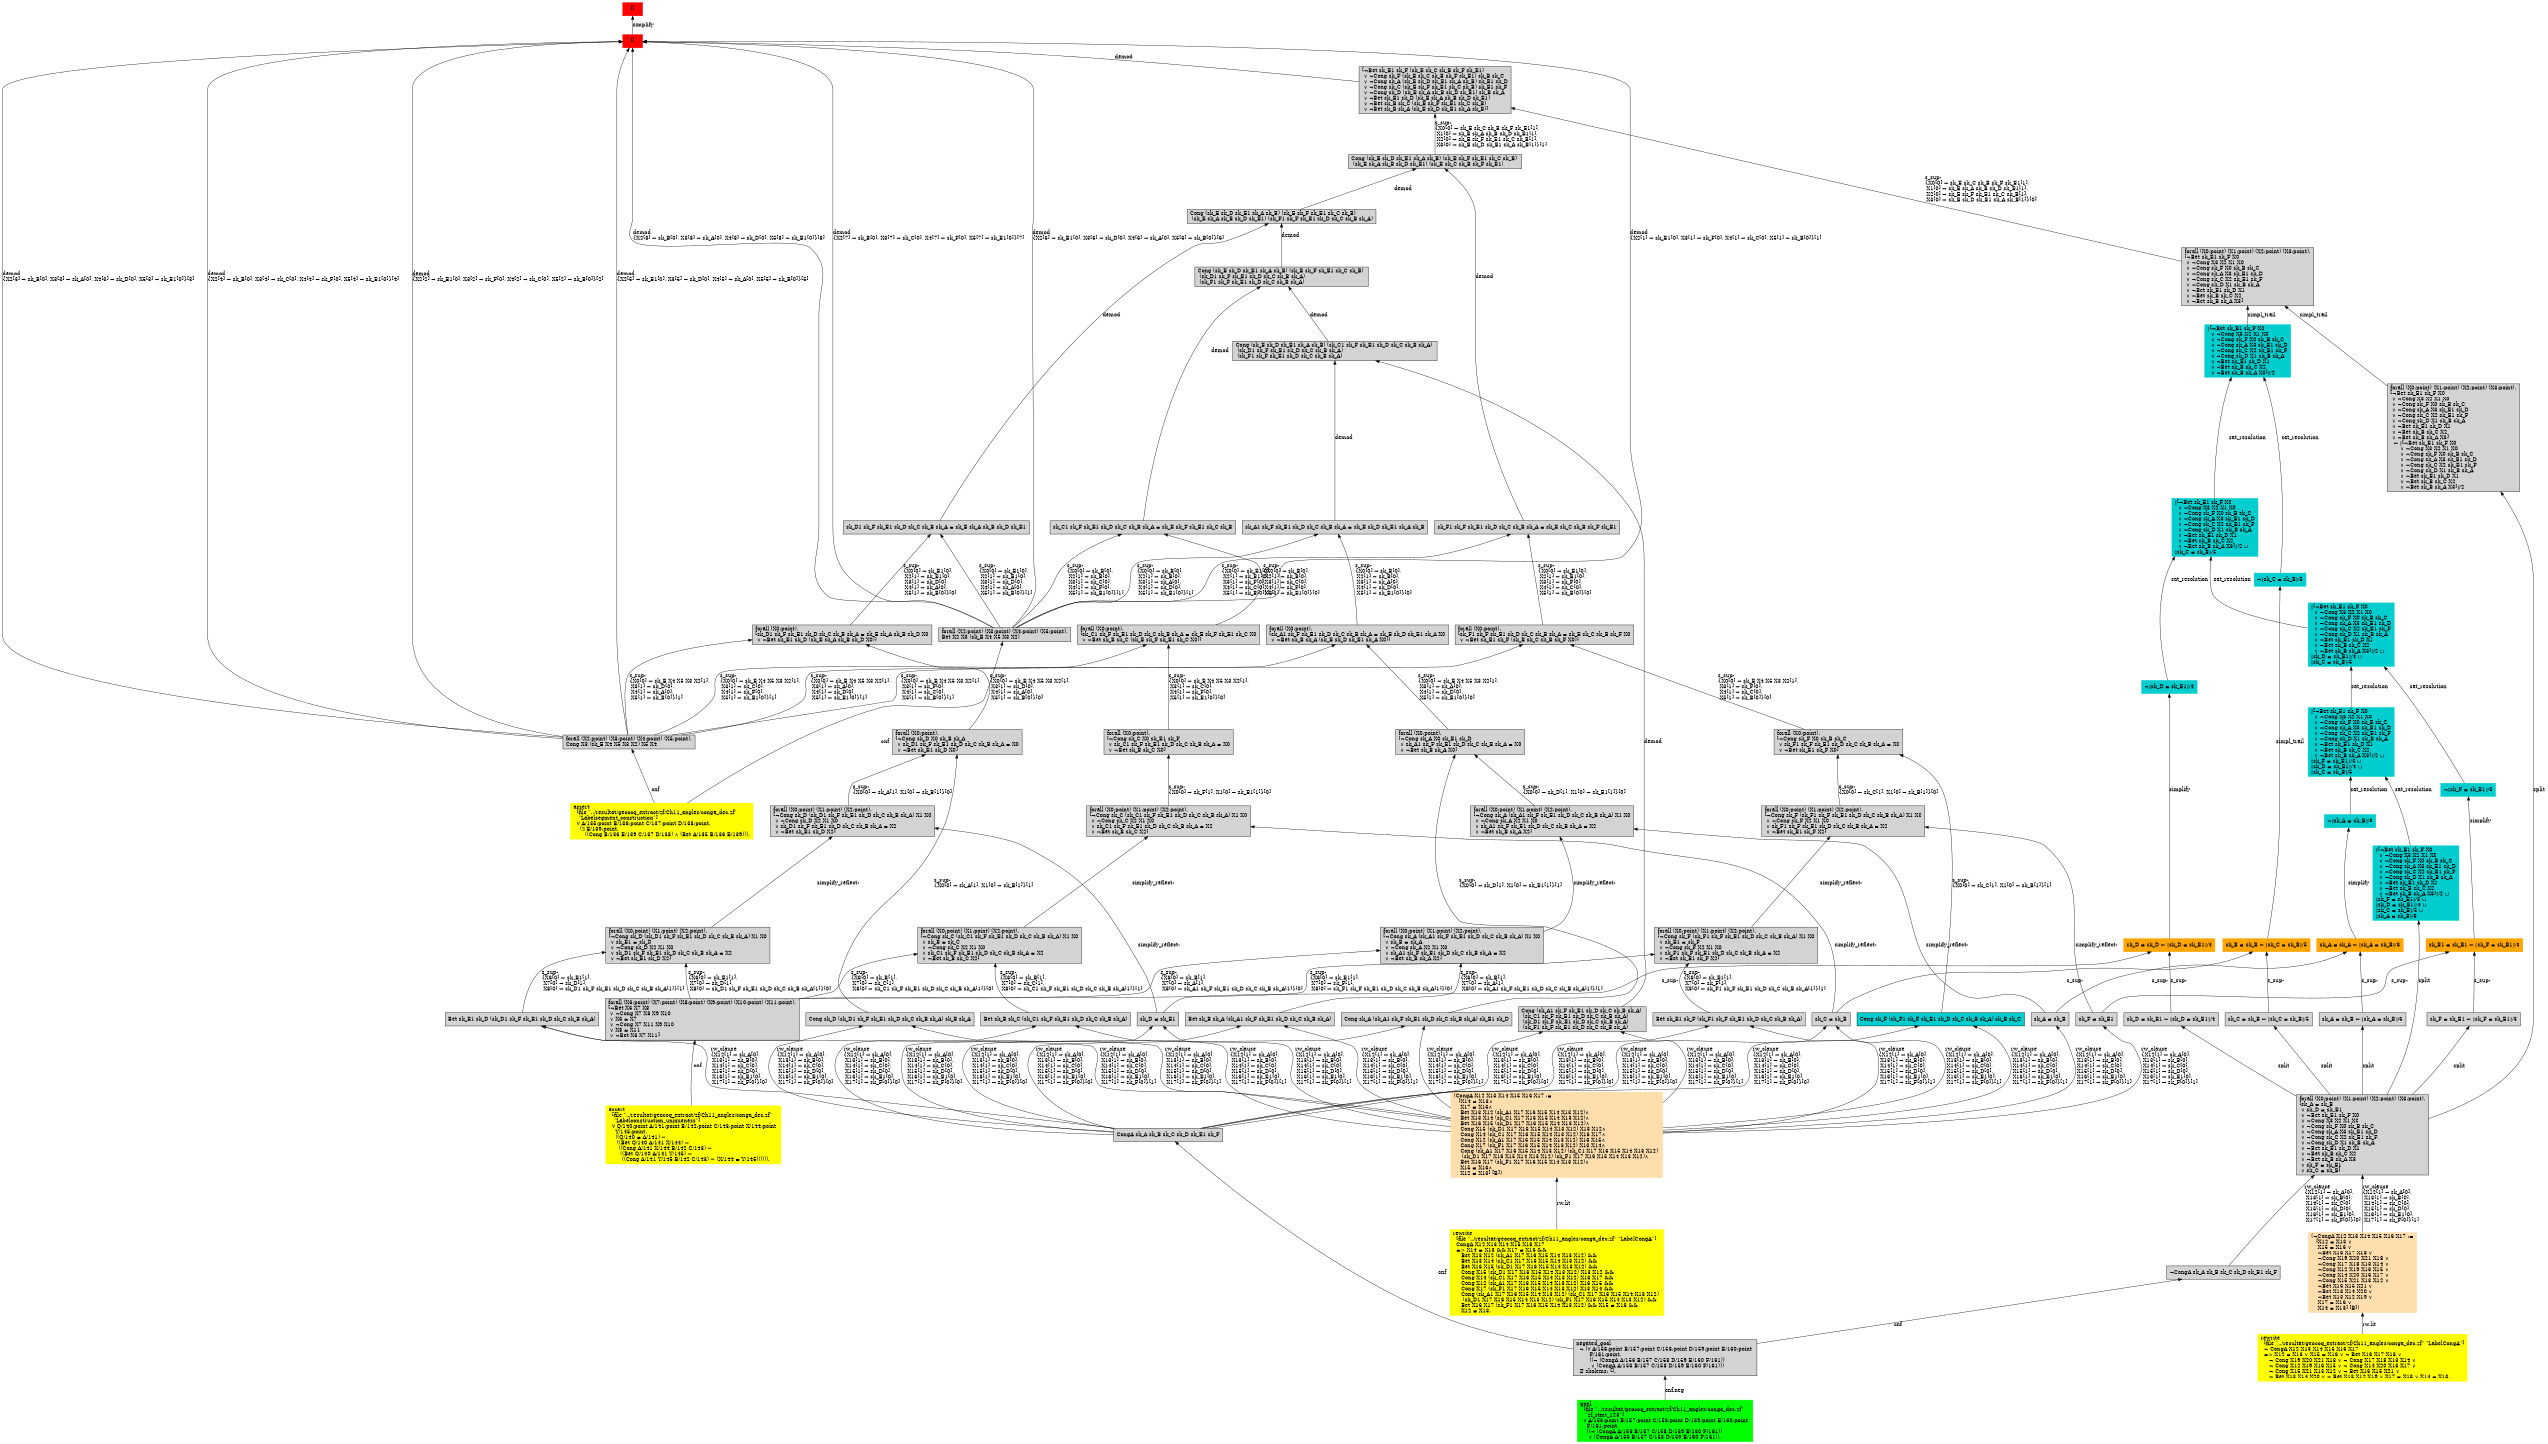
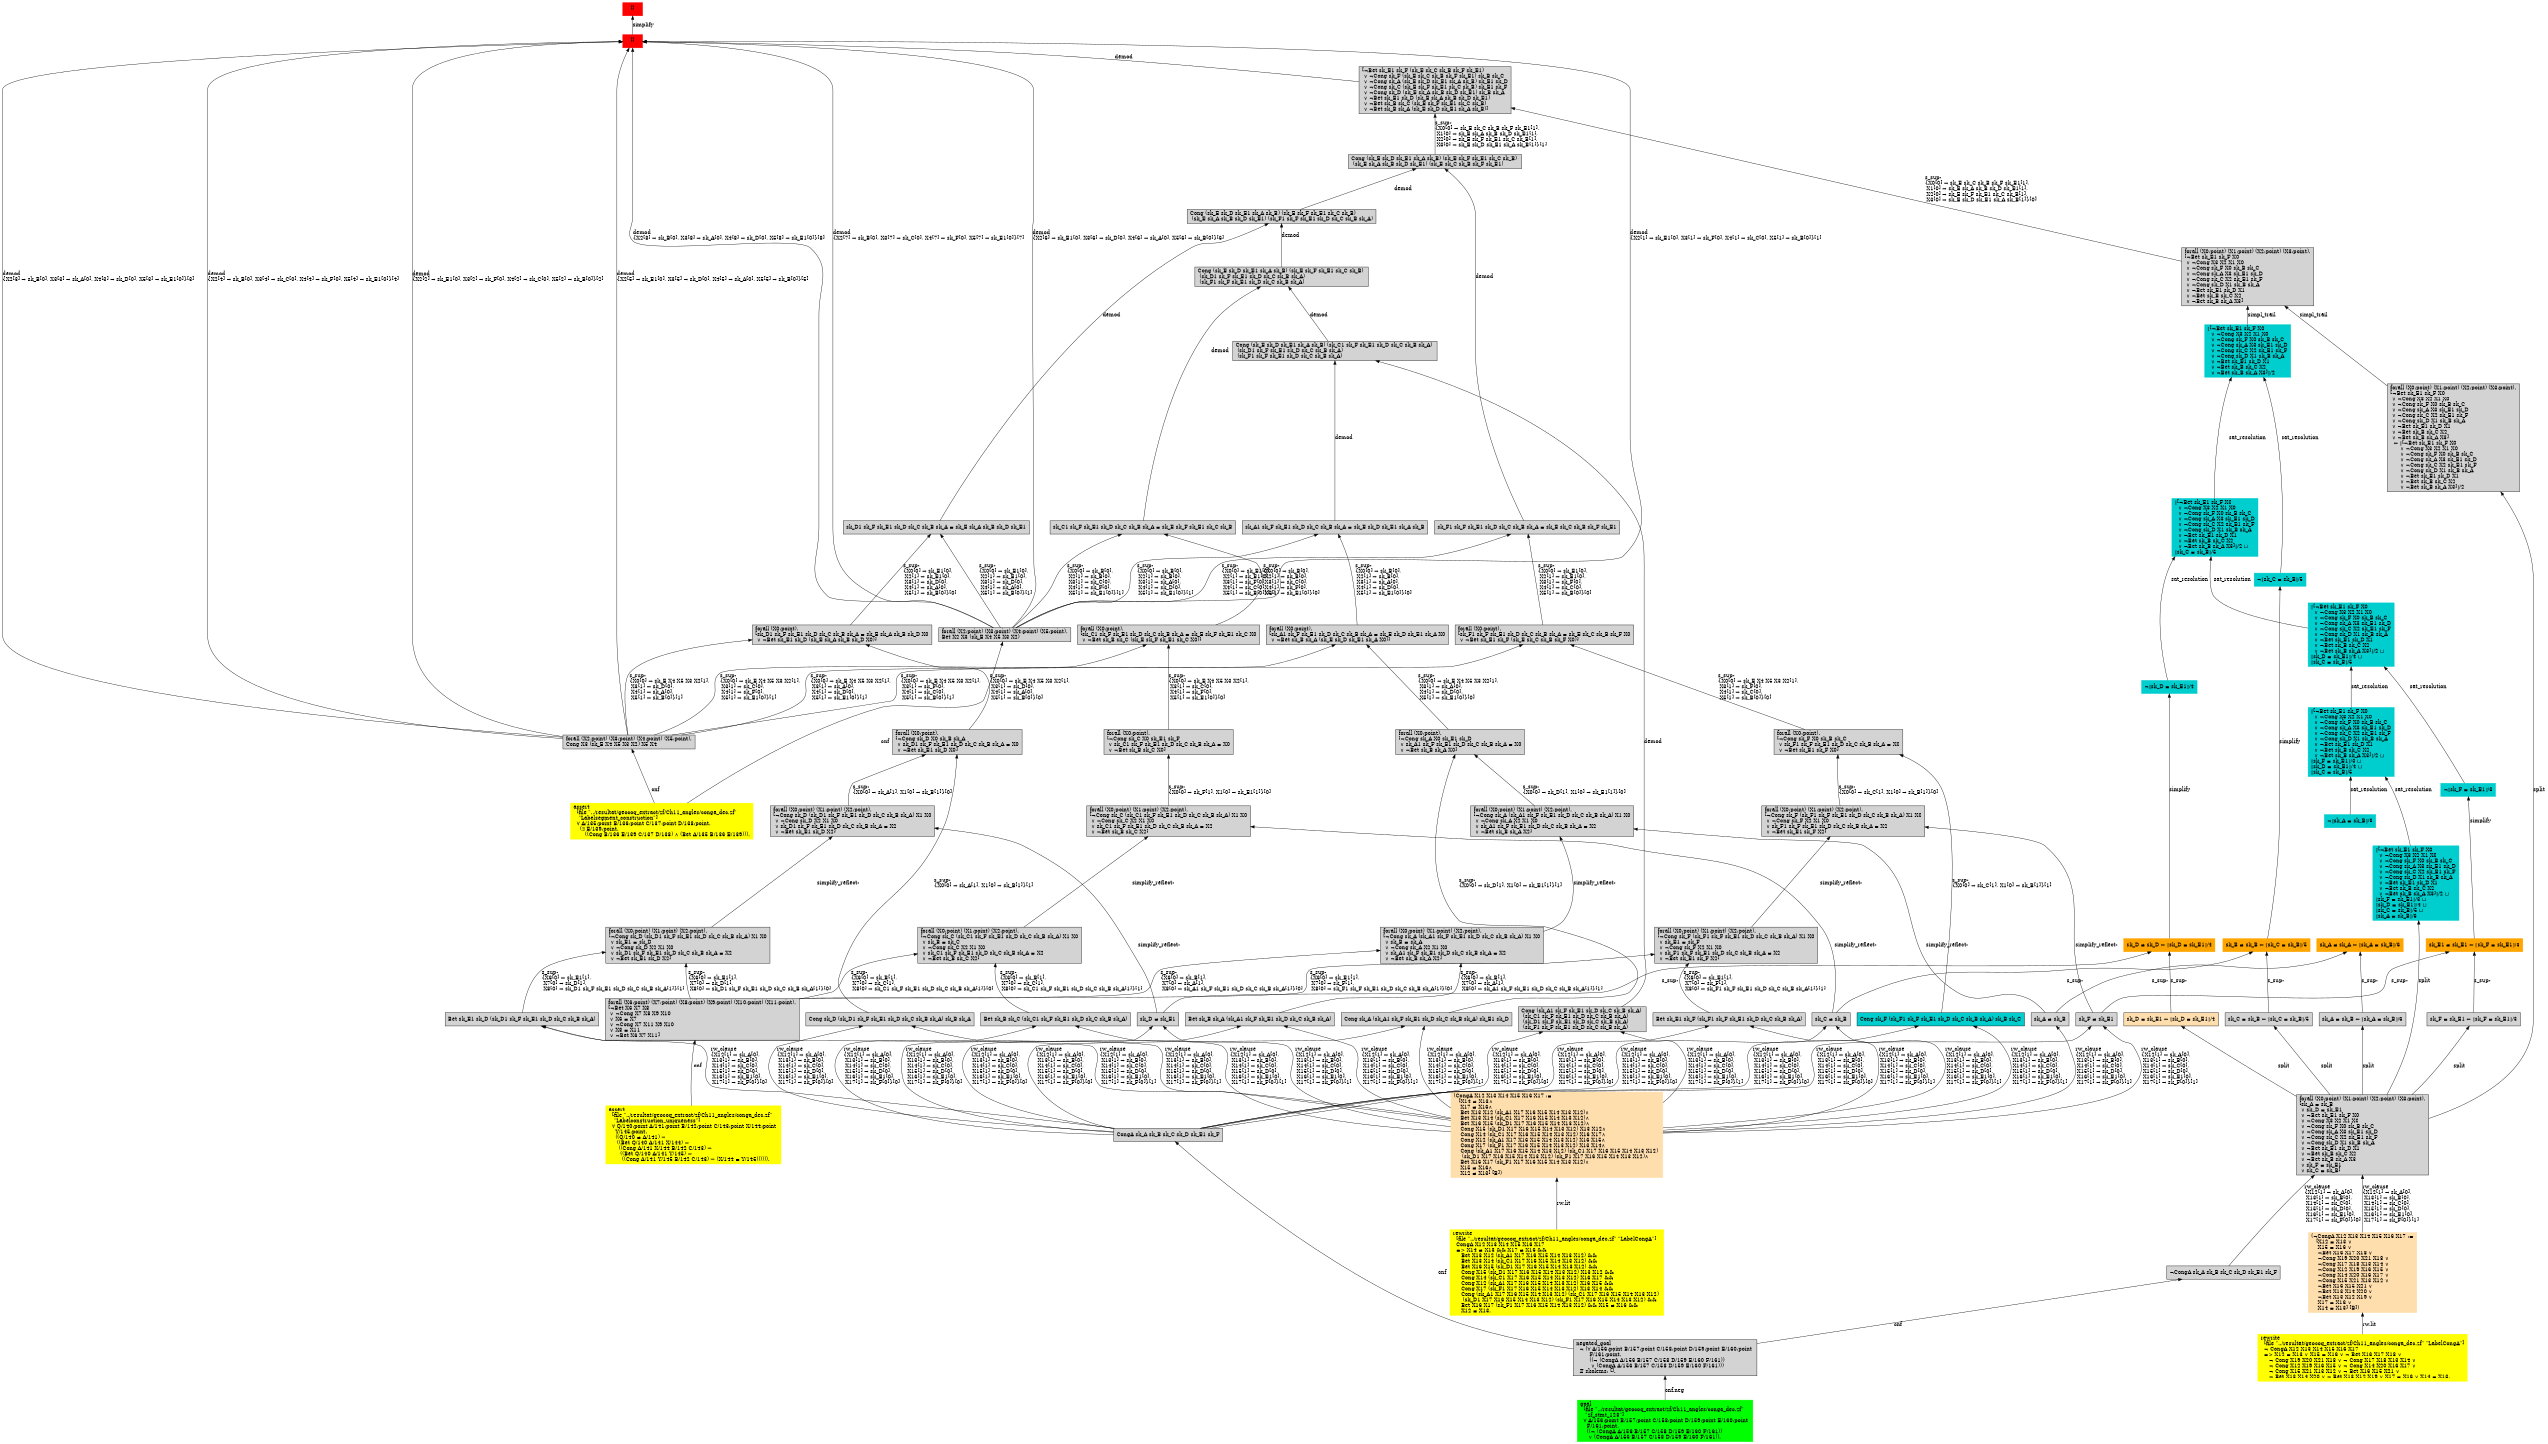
(2290, 742) -> (2290, 742)
(2344, 886) -> none
(2171, 1019) -> (2171, 1019)
none -> (1732, 1089)
